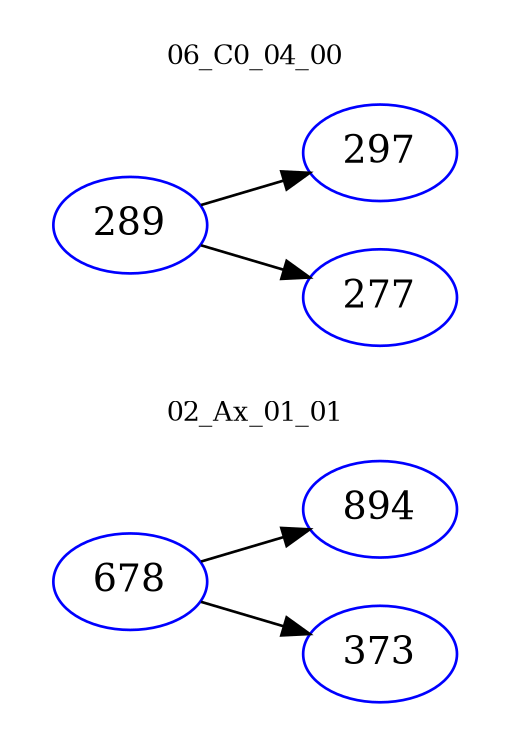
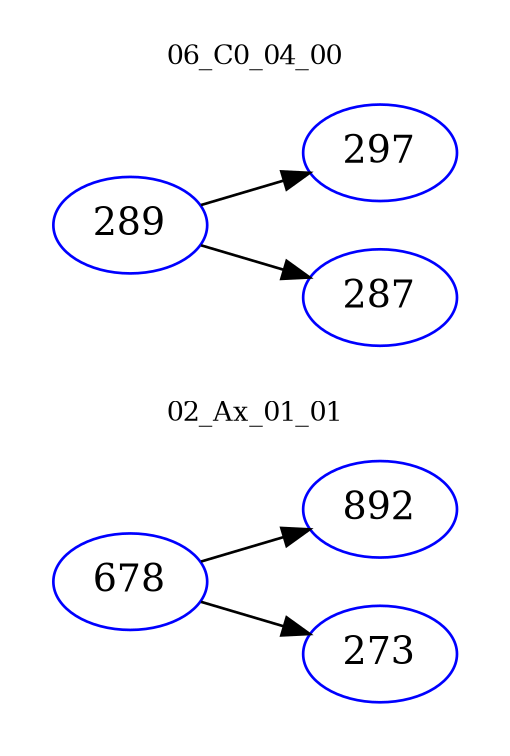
(380, 298) -> (380, 298)
(380, 509) -> (380, 509)
(380, 654) -> (380, 654)
